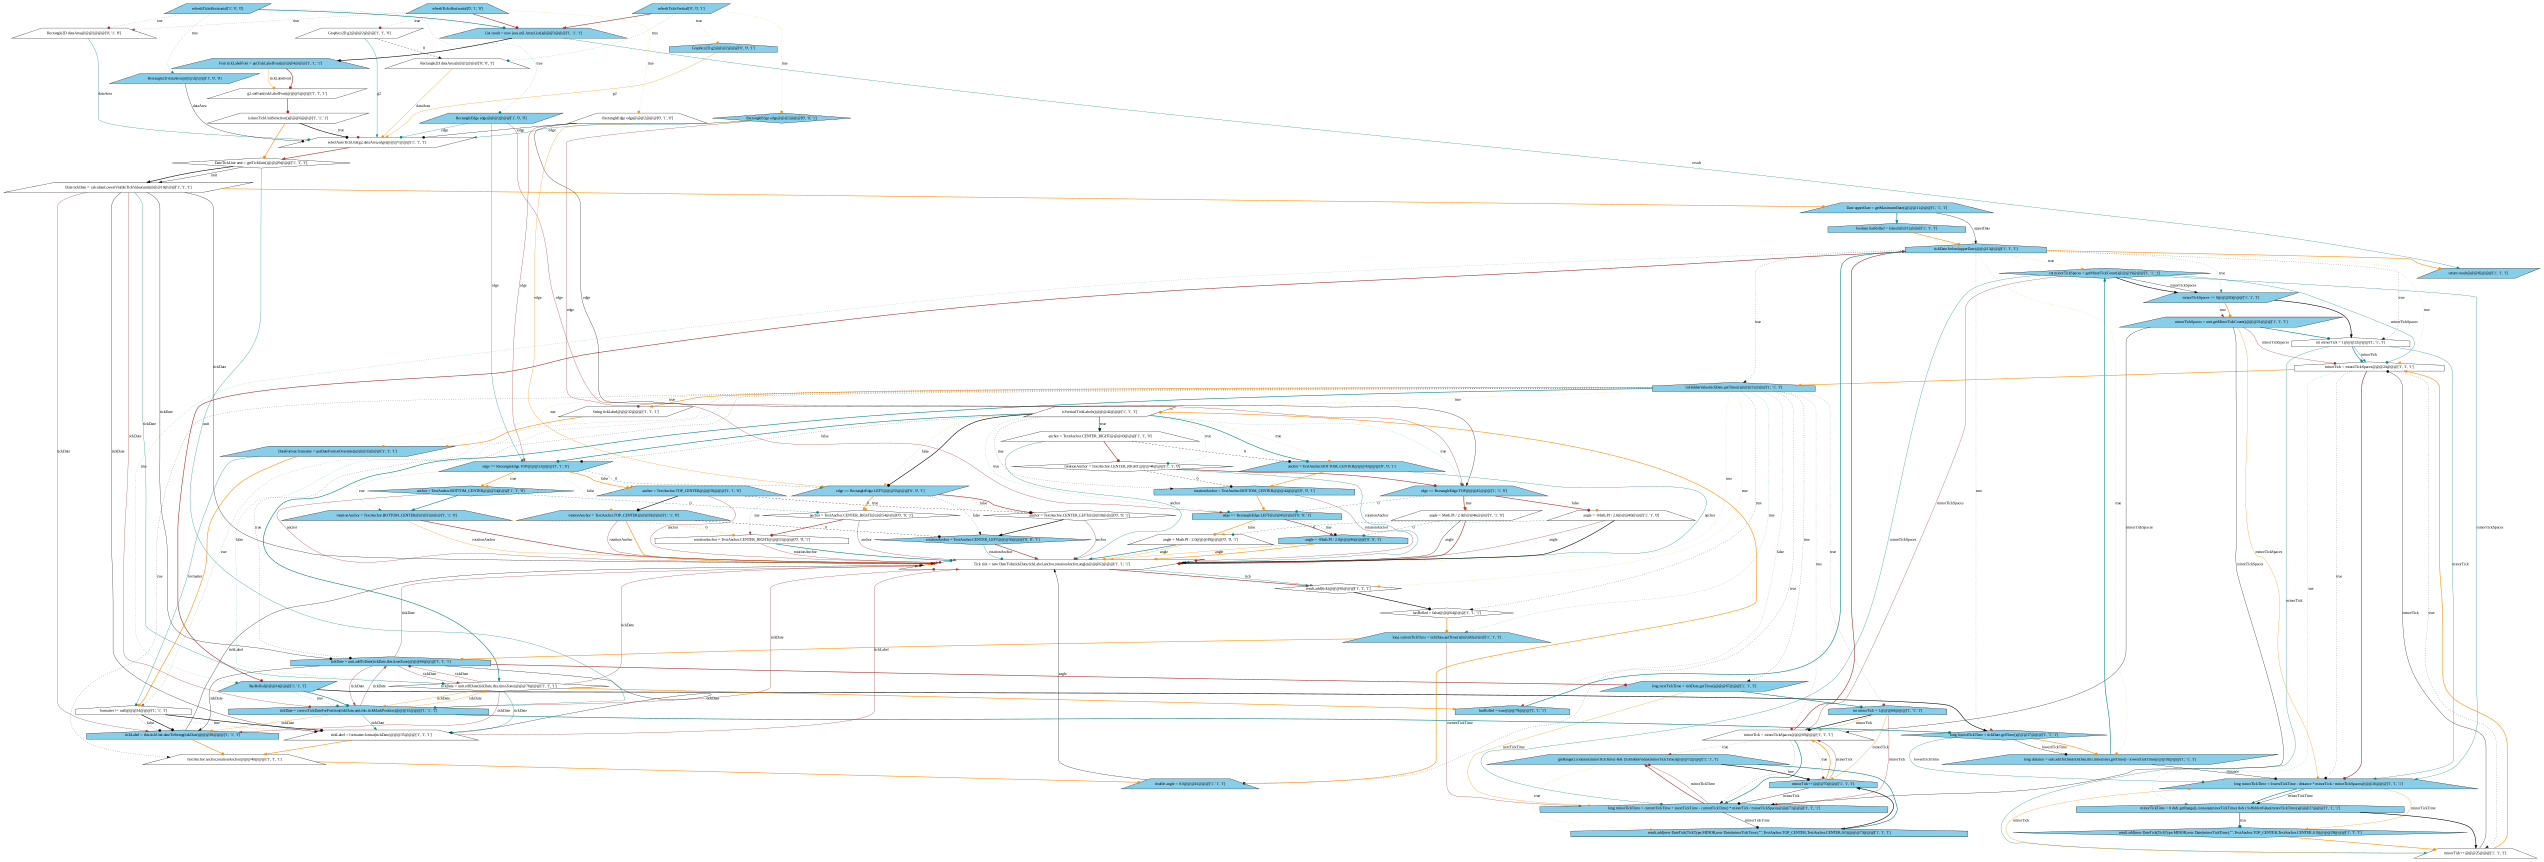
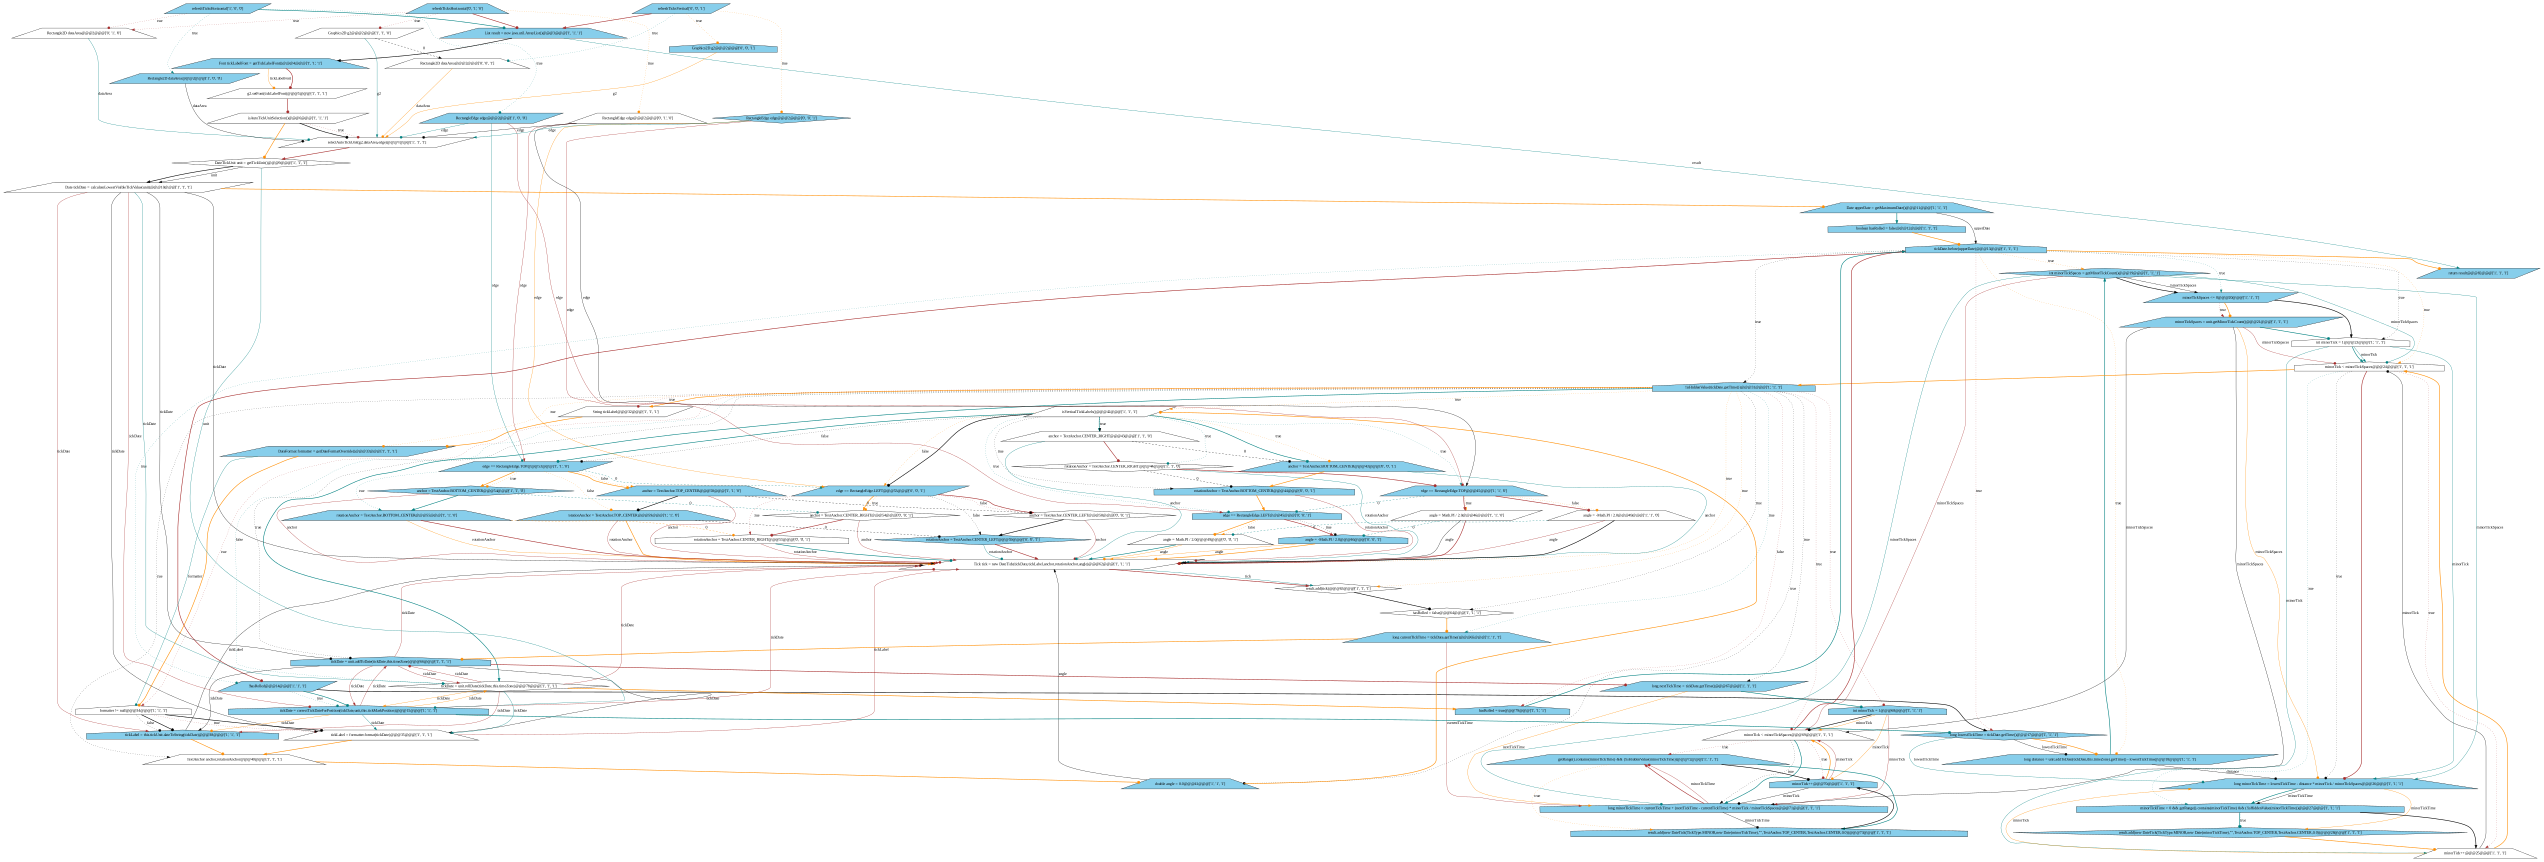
(2428, 616) -> (2428, 616)
